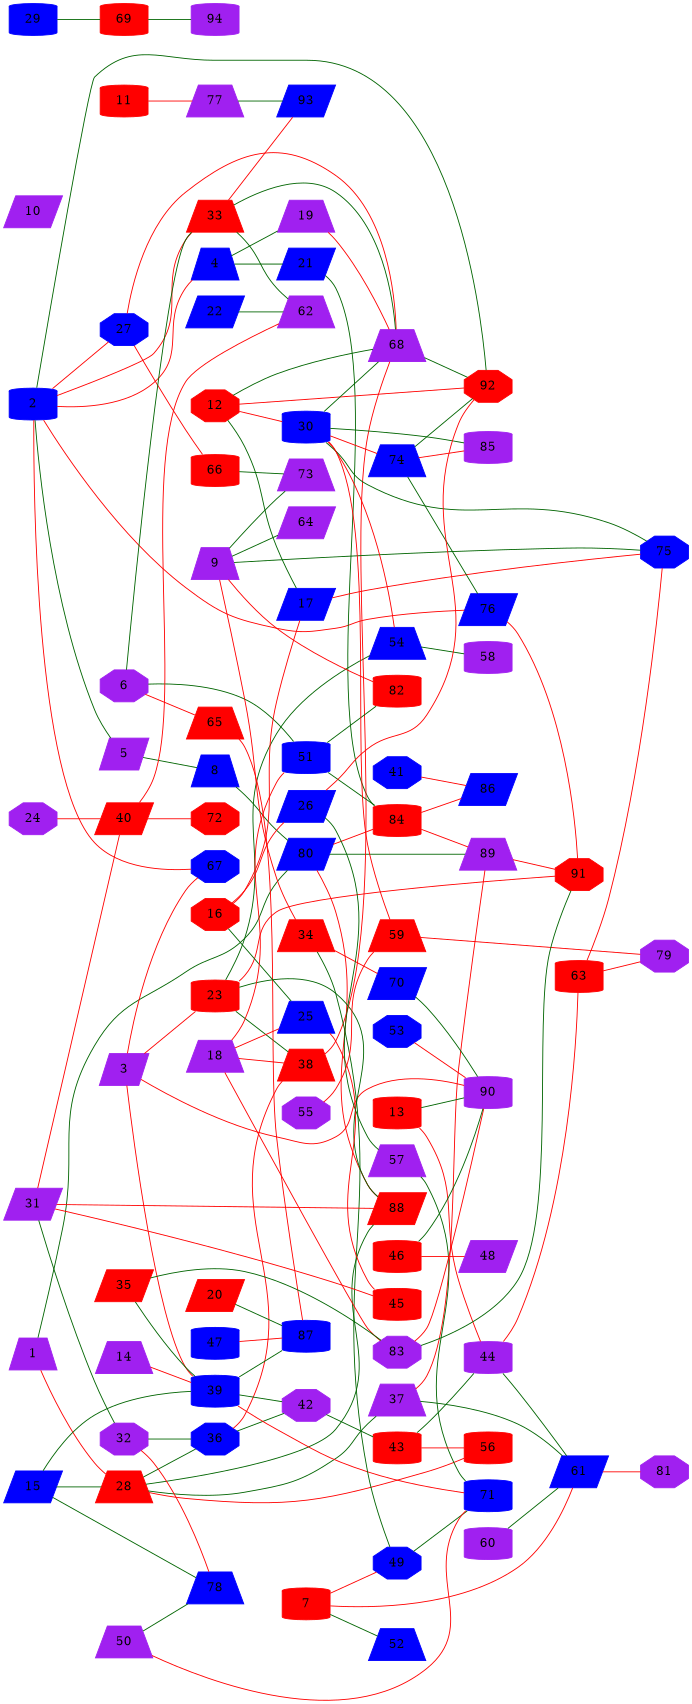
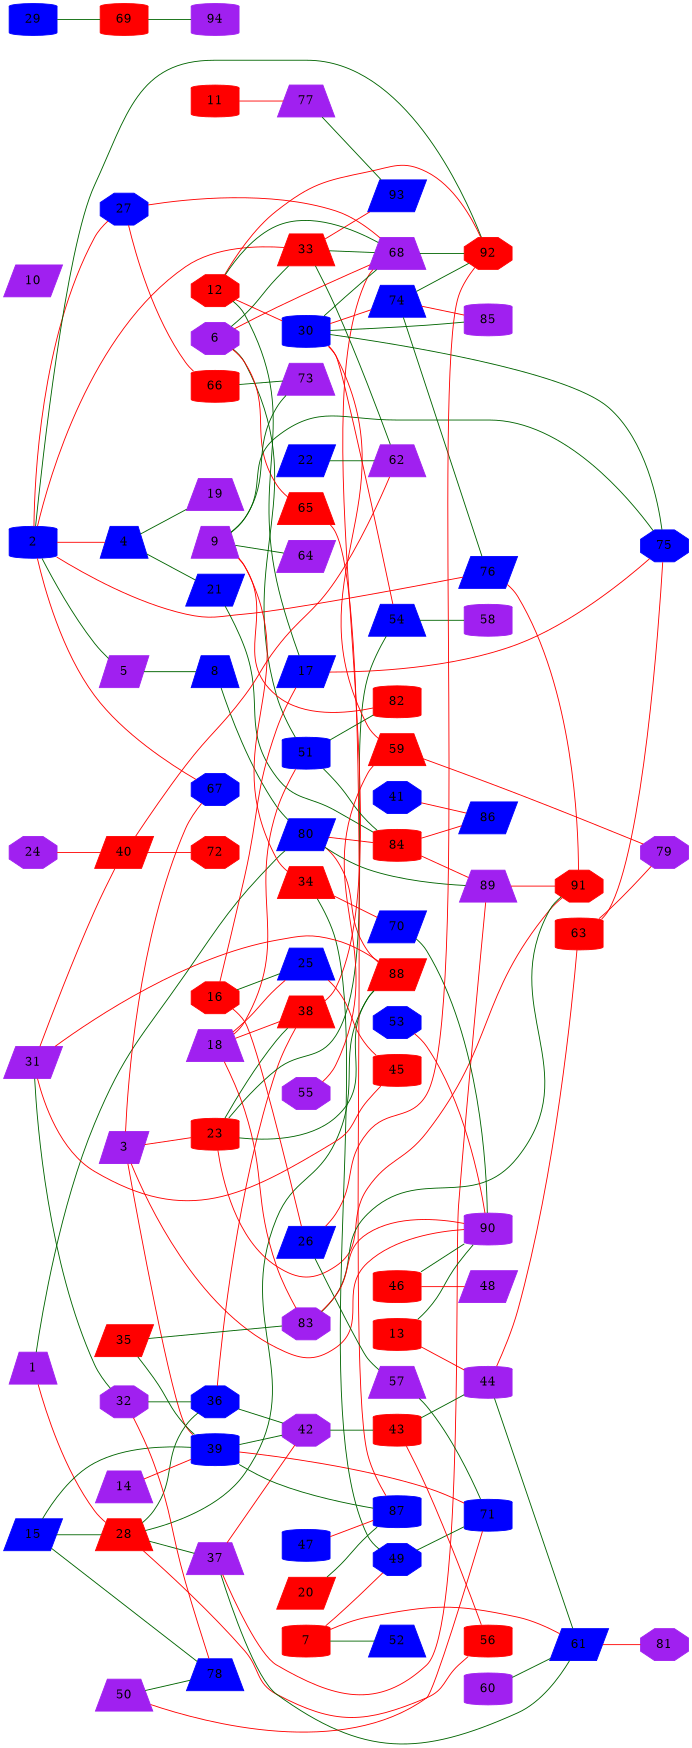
(362, 278) -> (302, 296)
none -> (261, 1494)
